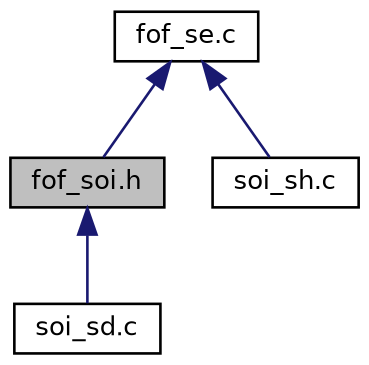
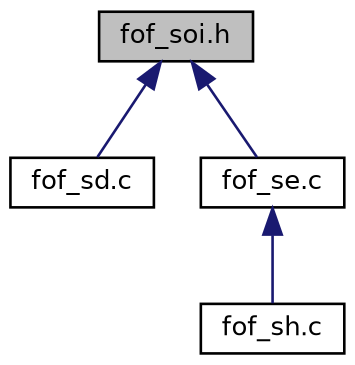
(129, 120) -> (232, 121)
(286, 183) -> (273, 329)
(87, 329) -> (82, 183)
